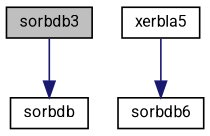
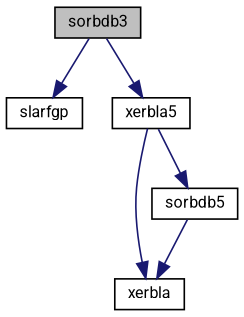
none -> (120, 61)
(49, 113) -> (44, 113)
(161, 113) -> (195, 204)
none -> (150, 294)
